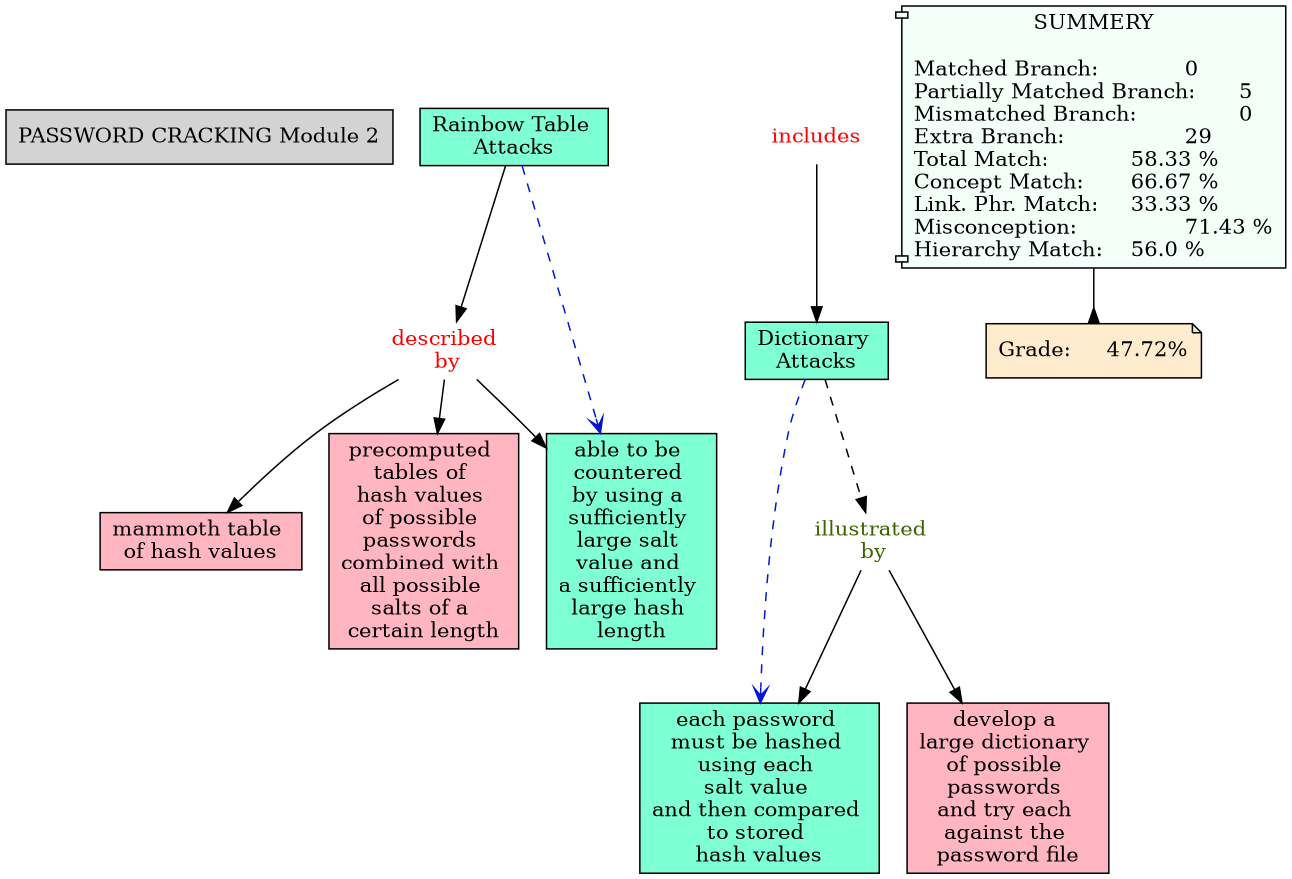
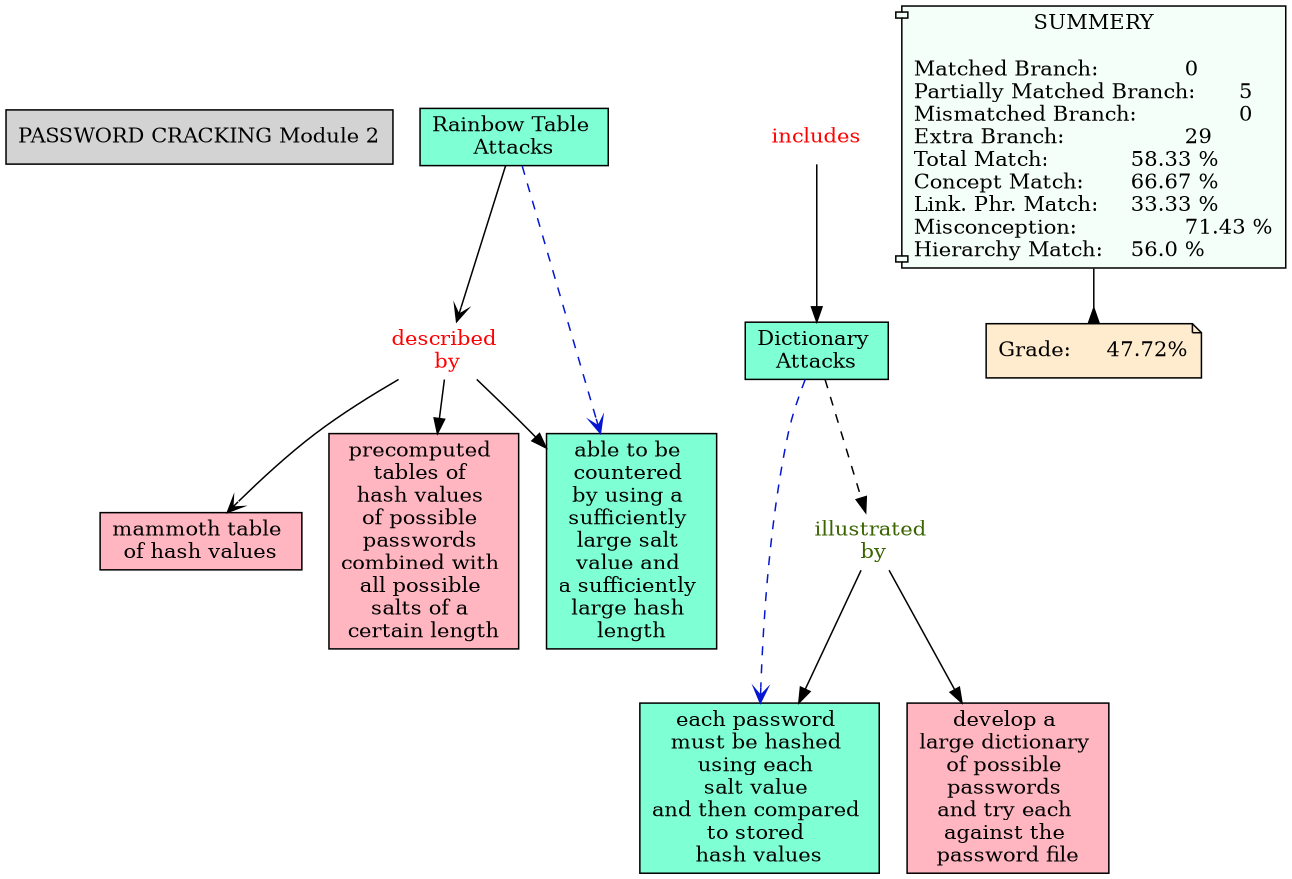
(483, 236) -> (483, 236)
(314, 435) -> (314, 435)
